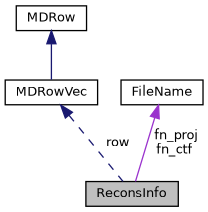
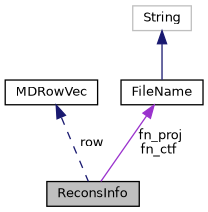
(51, 18) -> none
none -> (162, 18)
